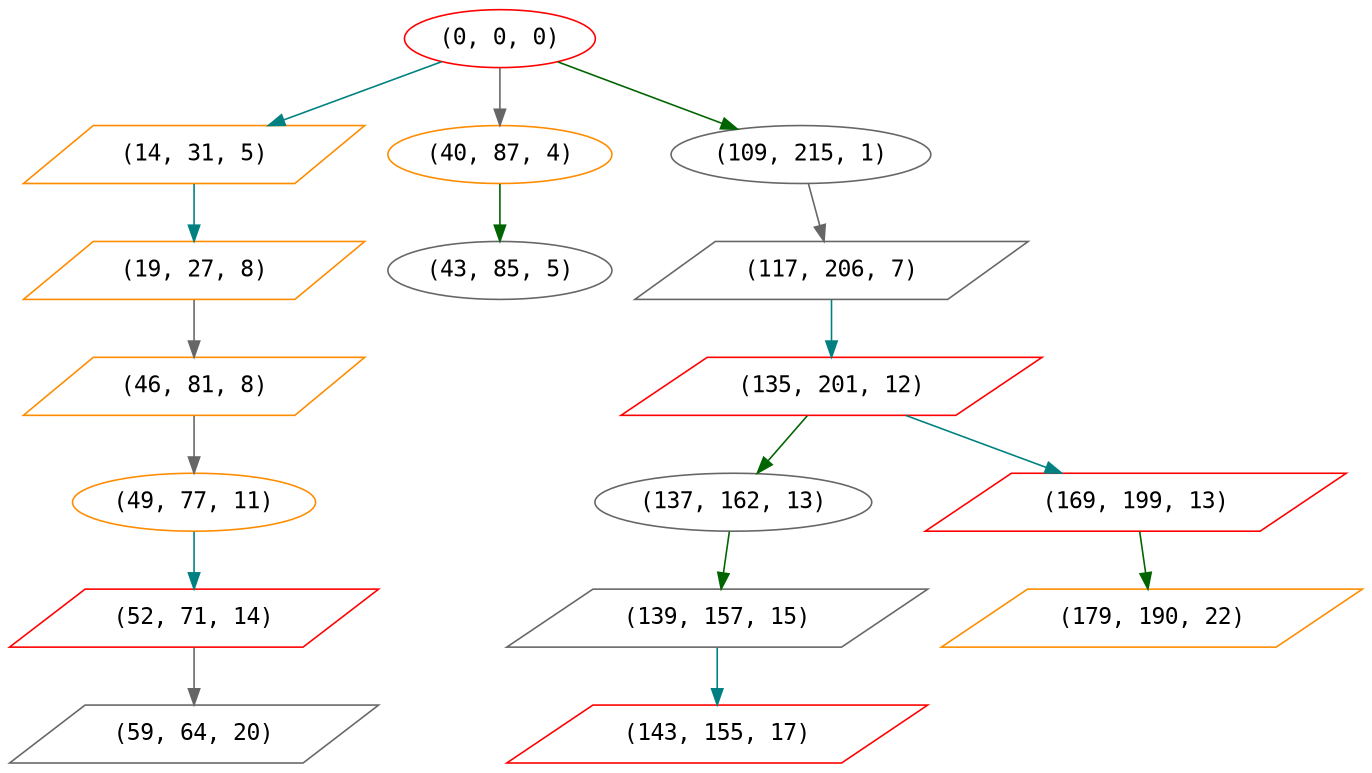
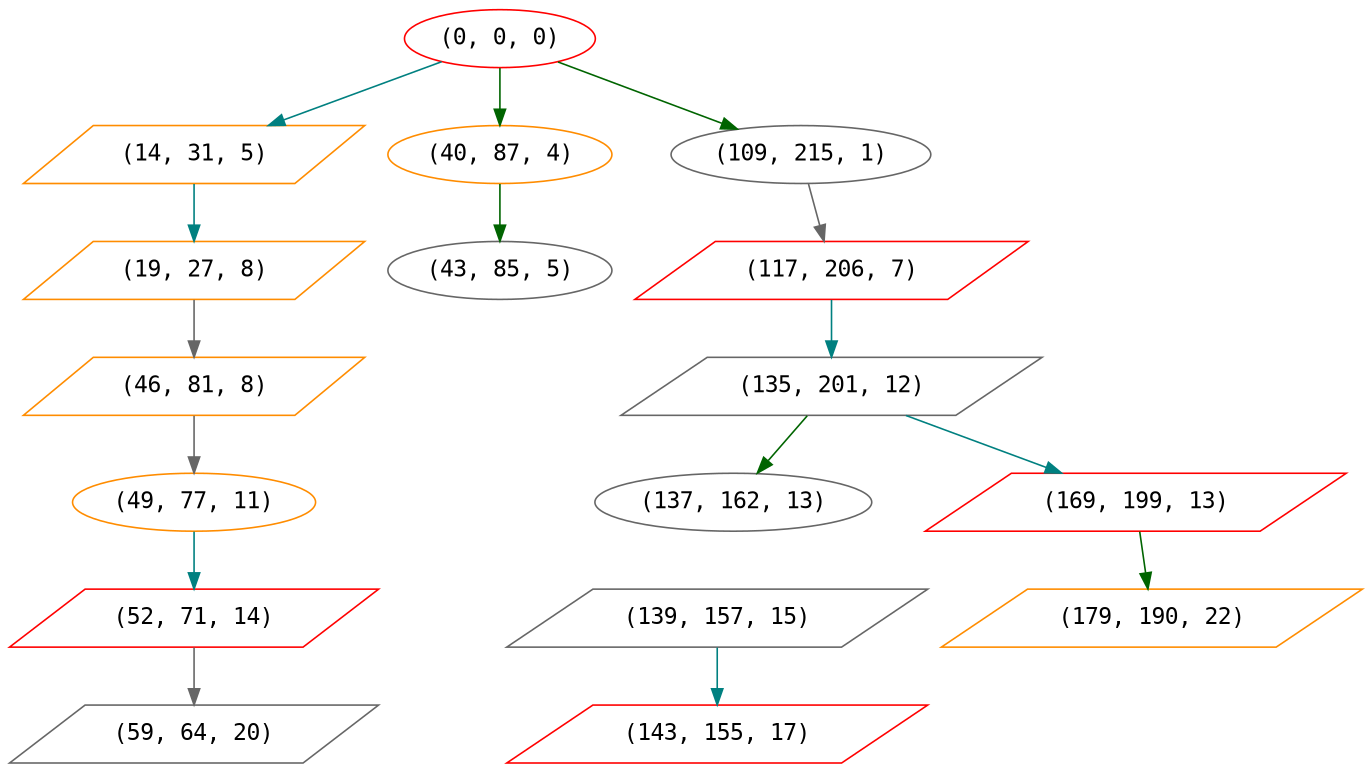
(500, 89) -> (500, 89)
(832, 270) -> (832, 270)
(832, 386) -> (832, 386)
(726, 552) -> none
